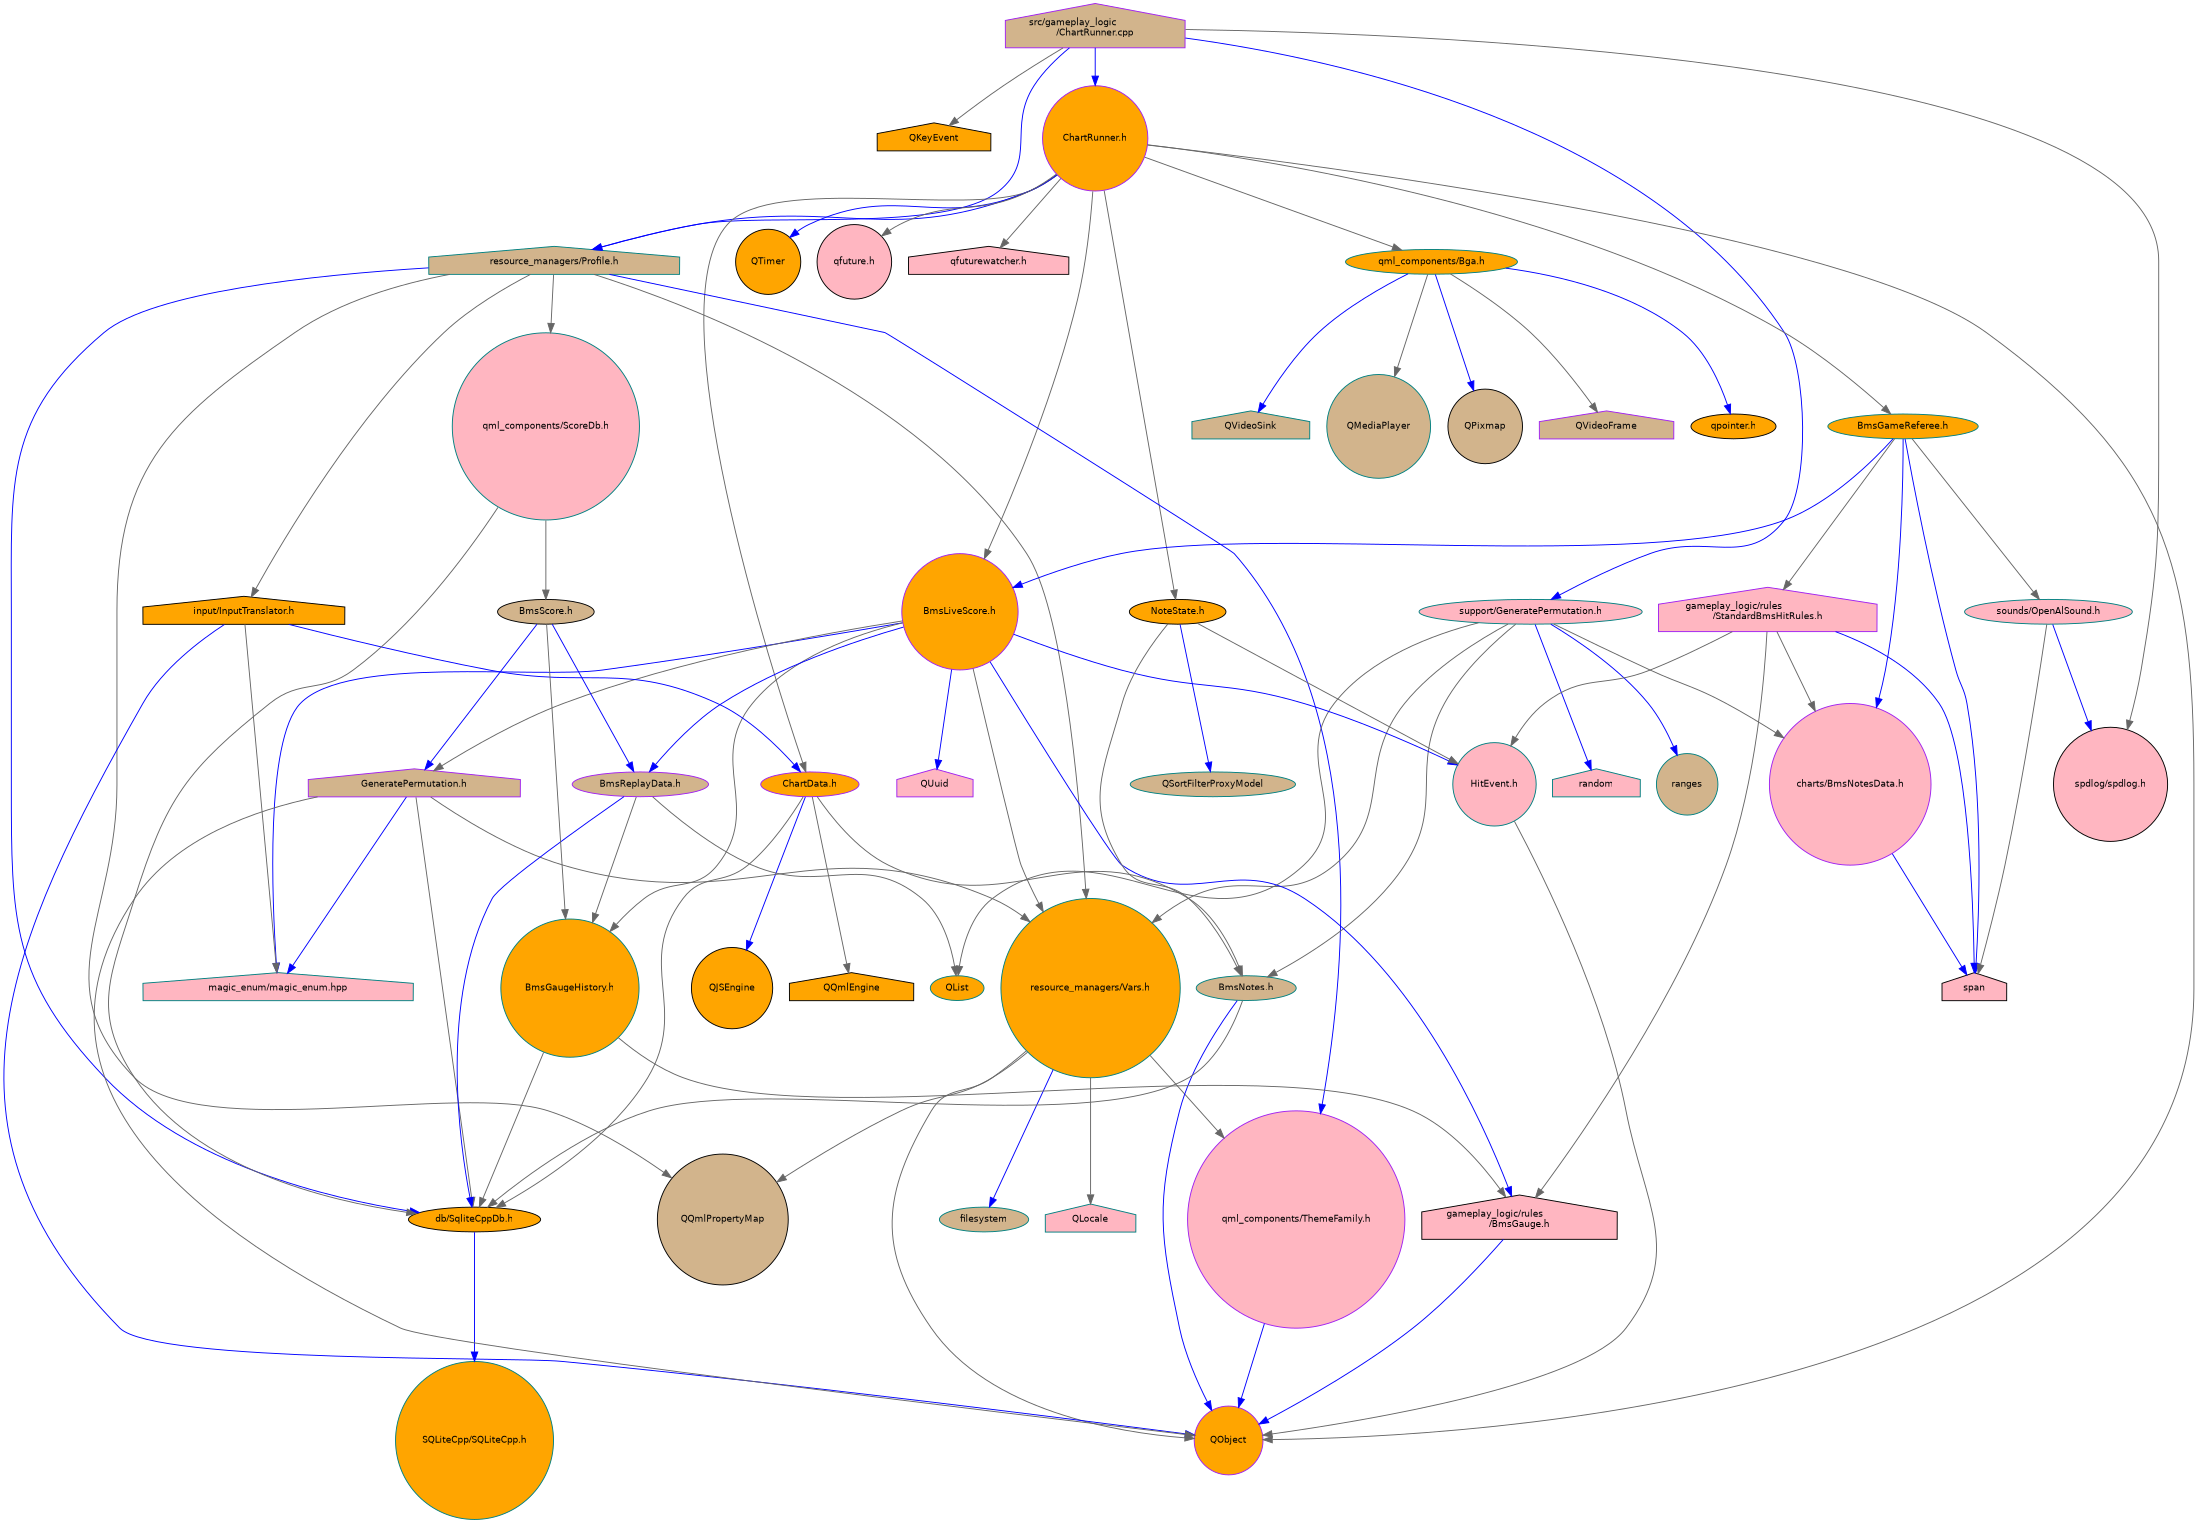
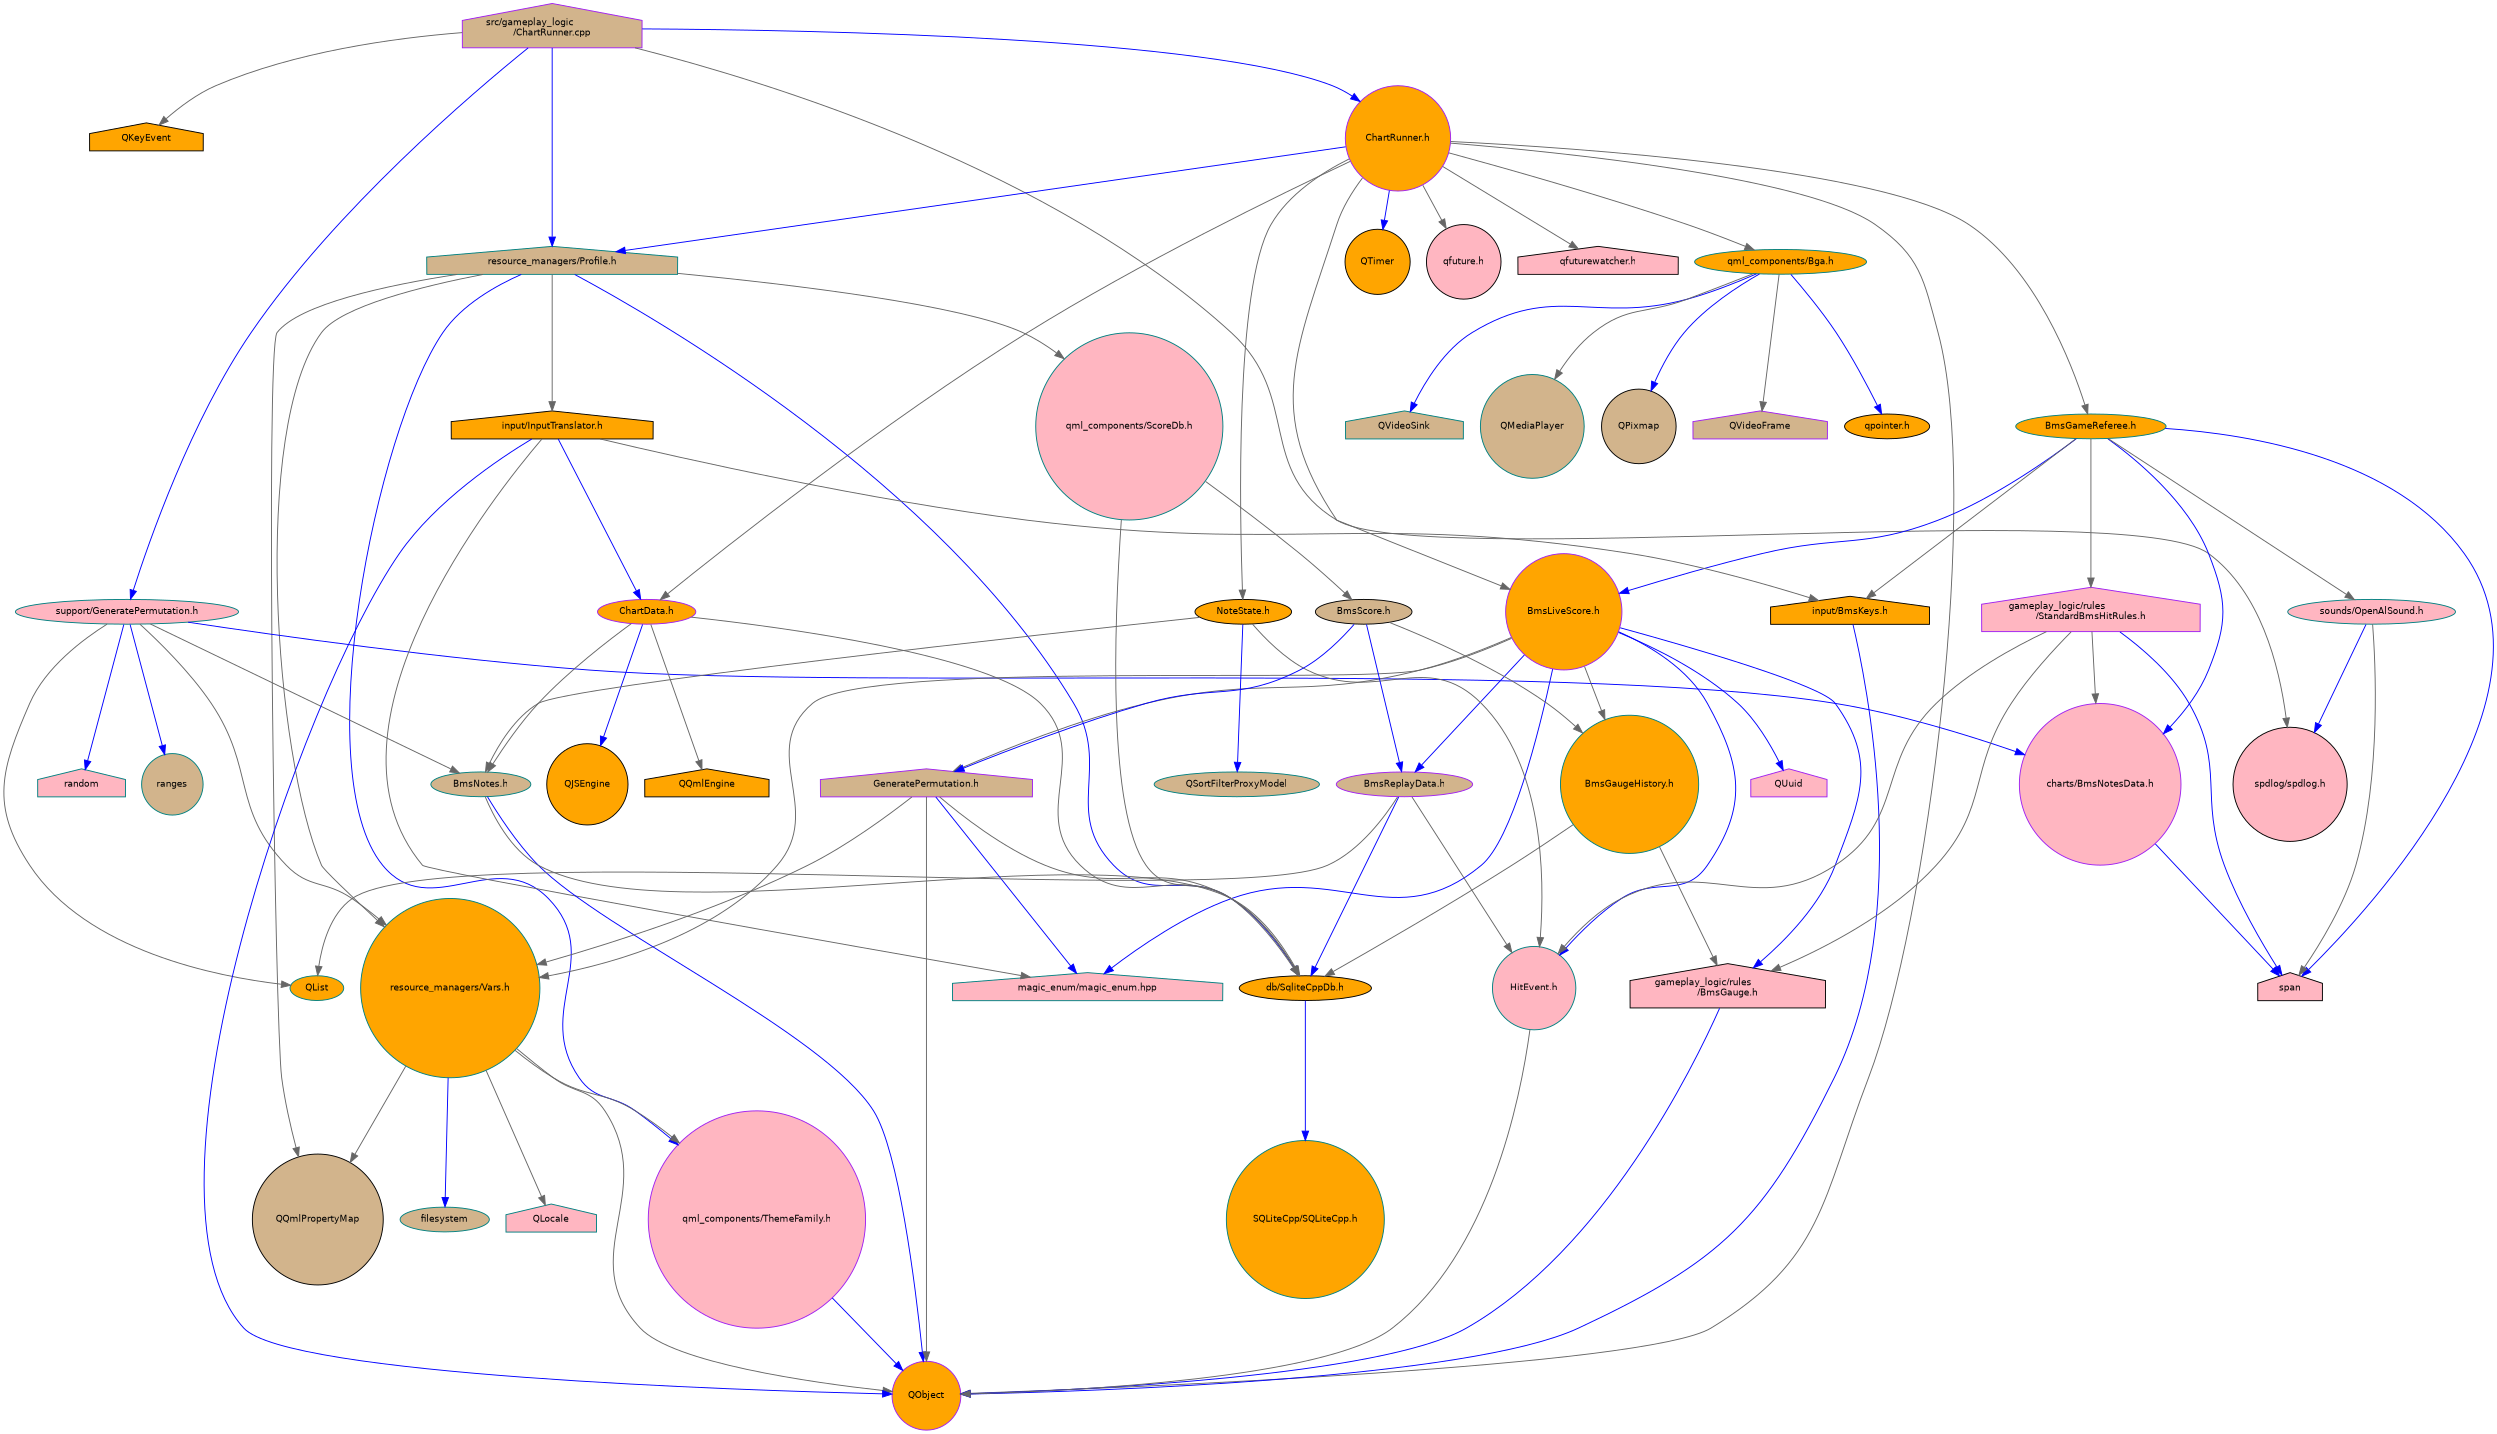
none -> (1850, 612)
(1666, 677) -> (874, 678)
(616, 855) -> (1459, 871)
